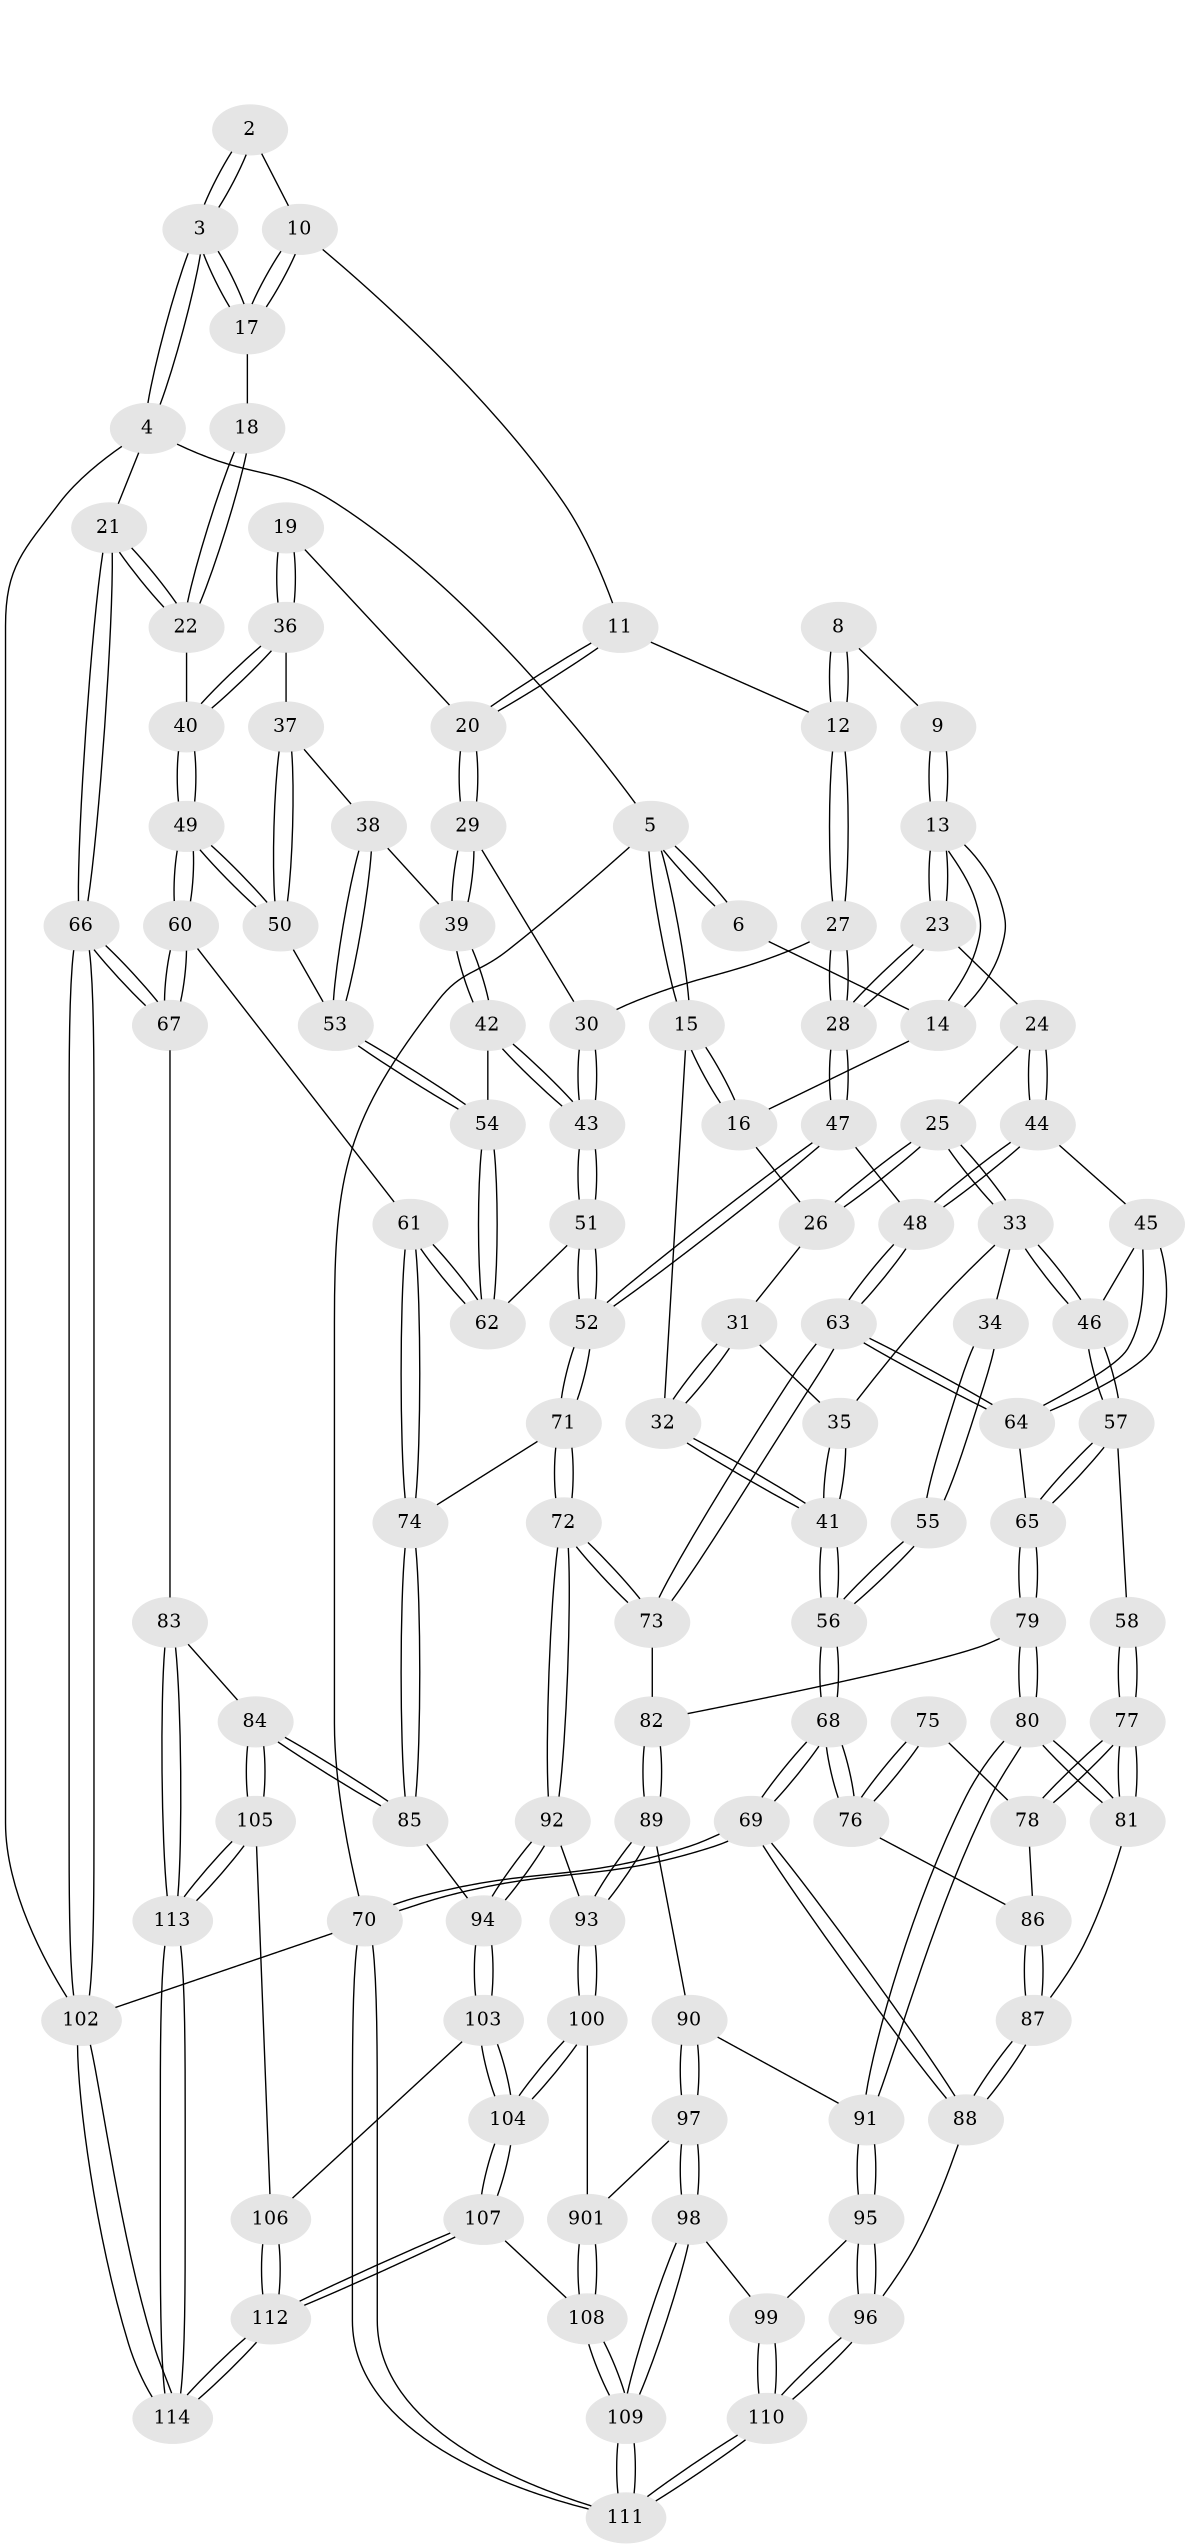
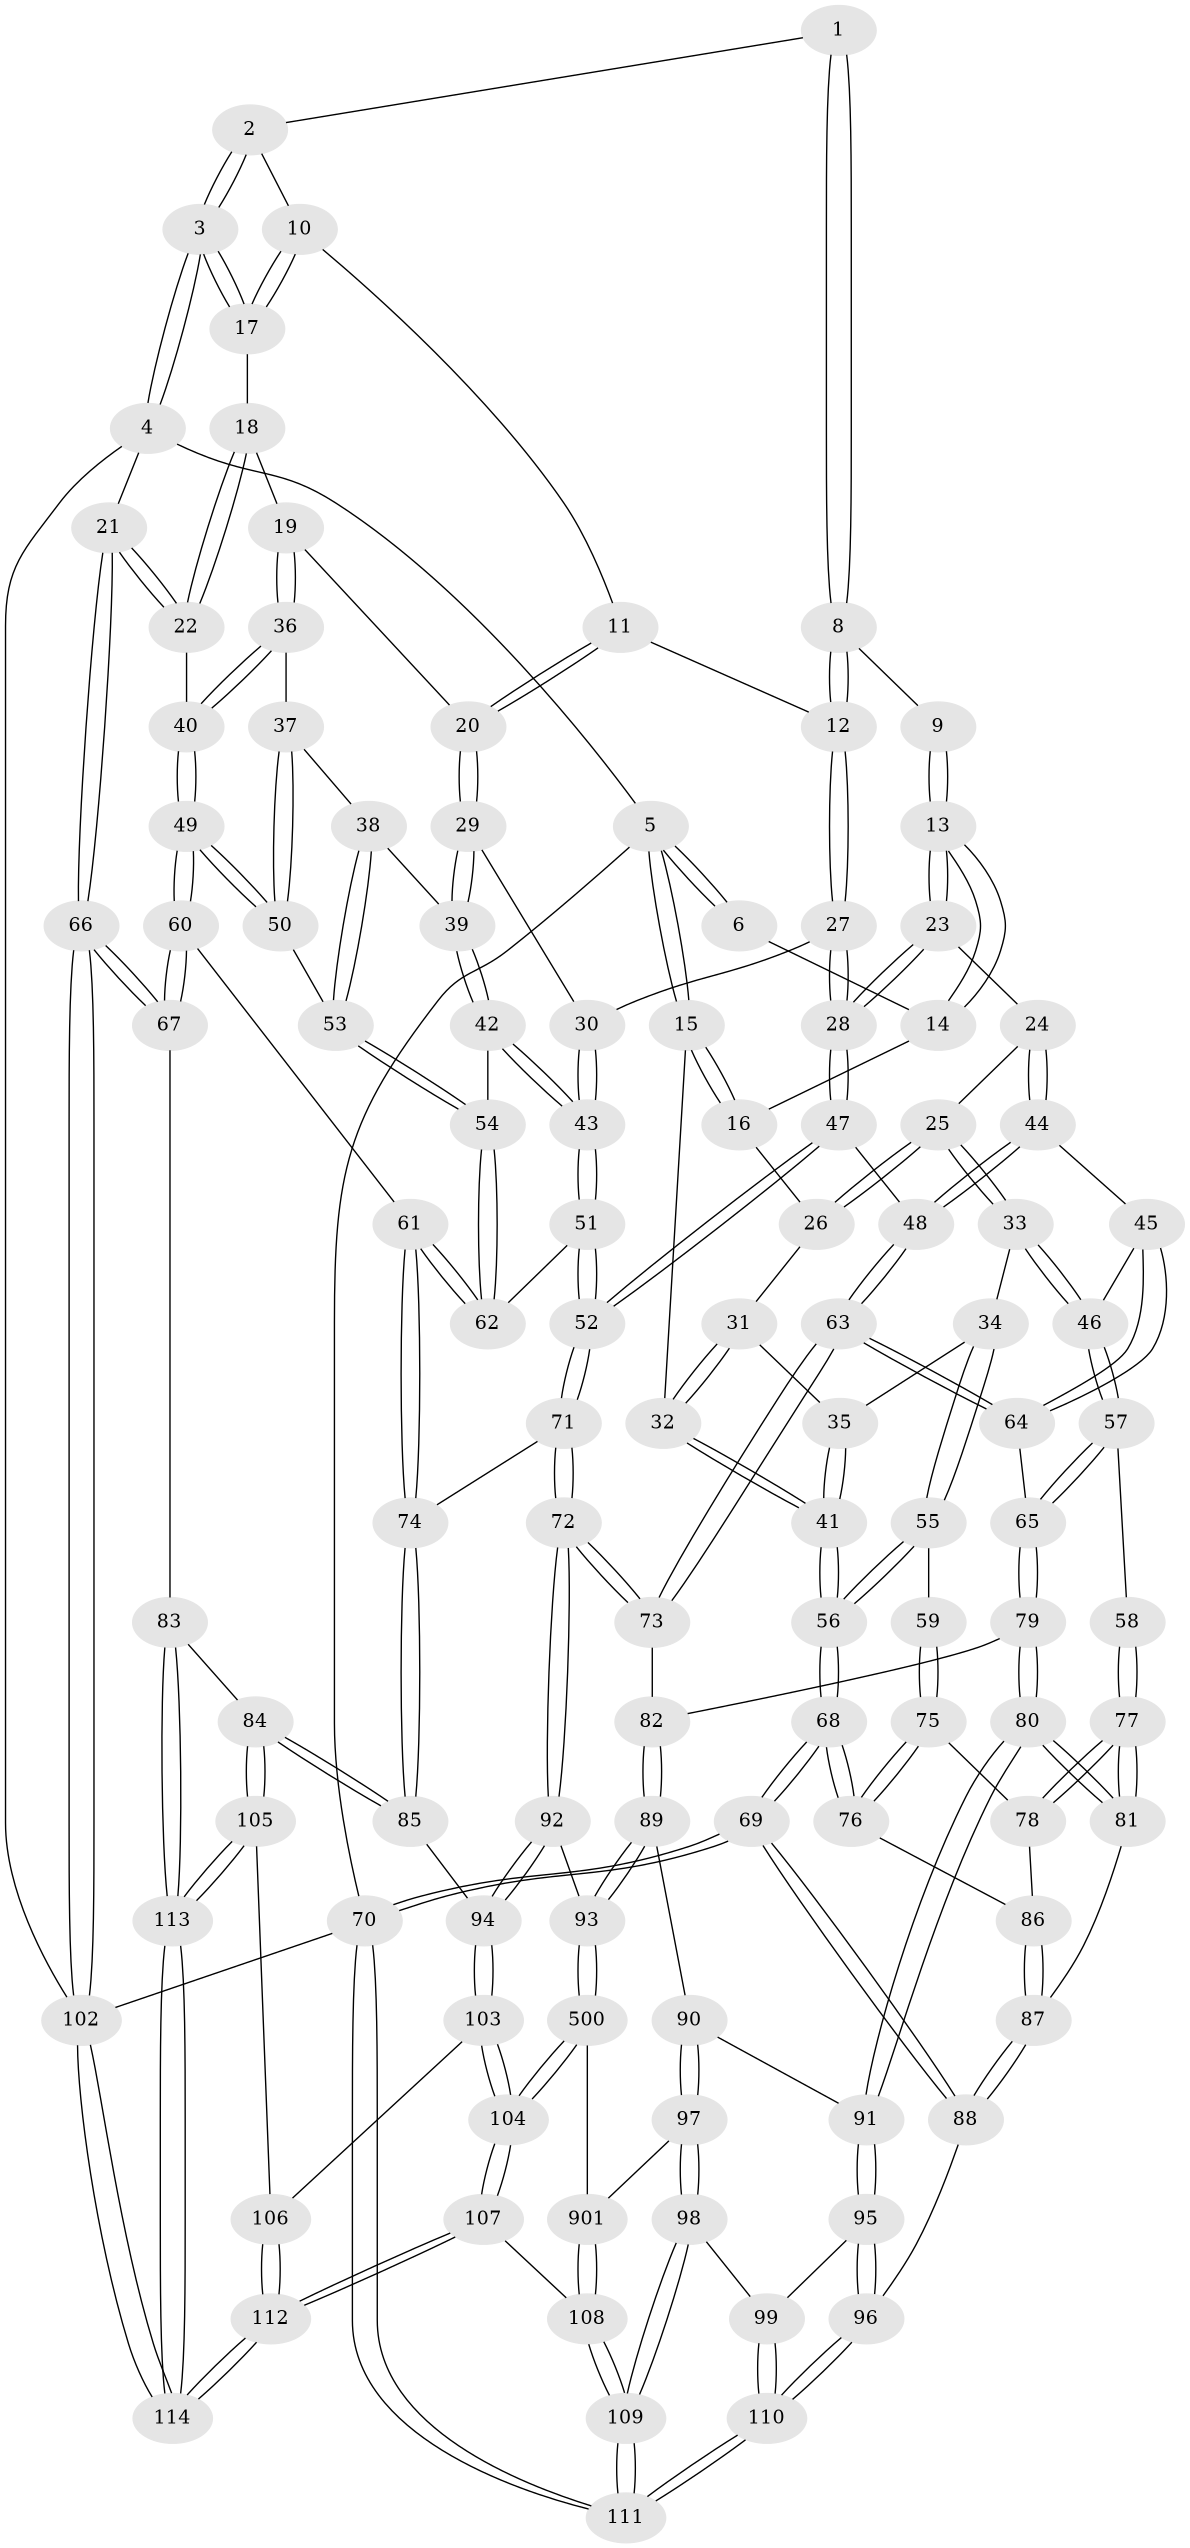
none -> (839, 30)
none -> (269, 483)
(923, 1320) -> (908, 1378)
none -> (929, 1622)
(587, 2020) -> (587, 2020)
